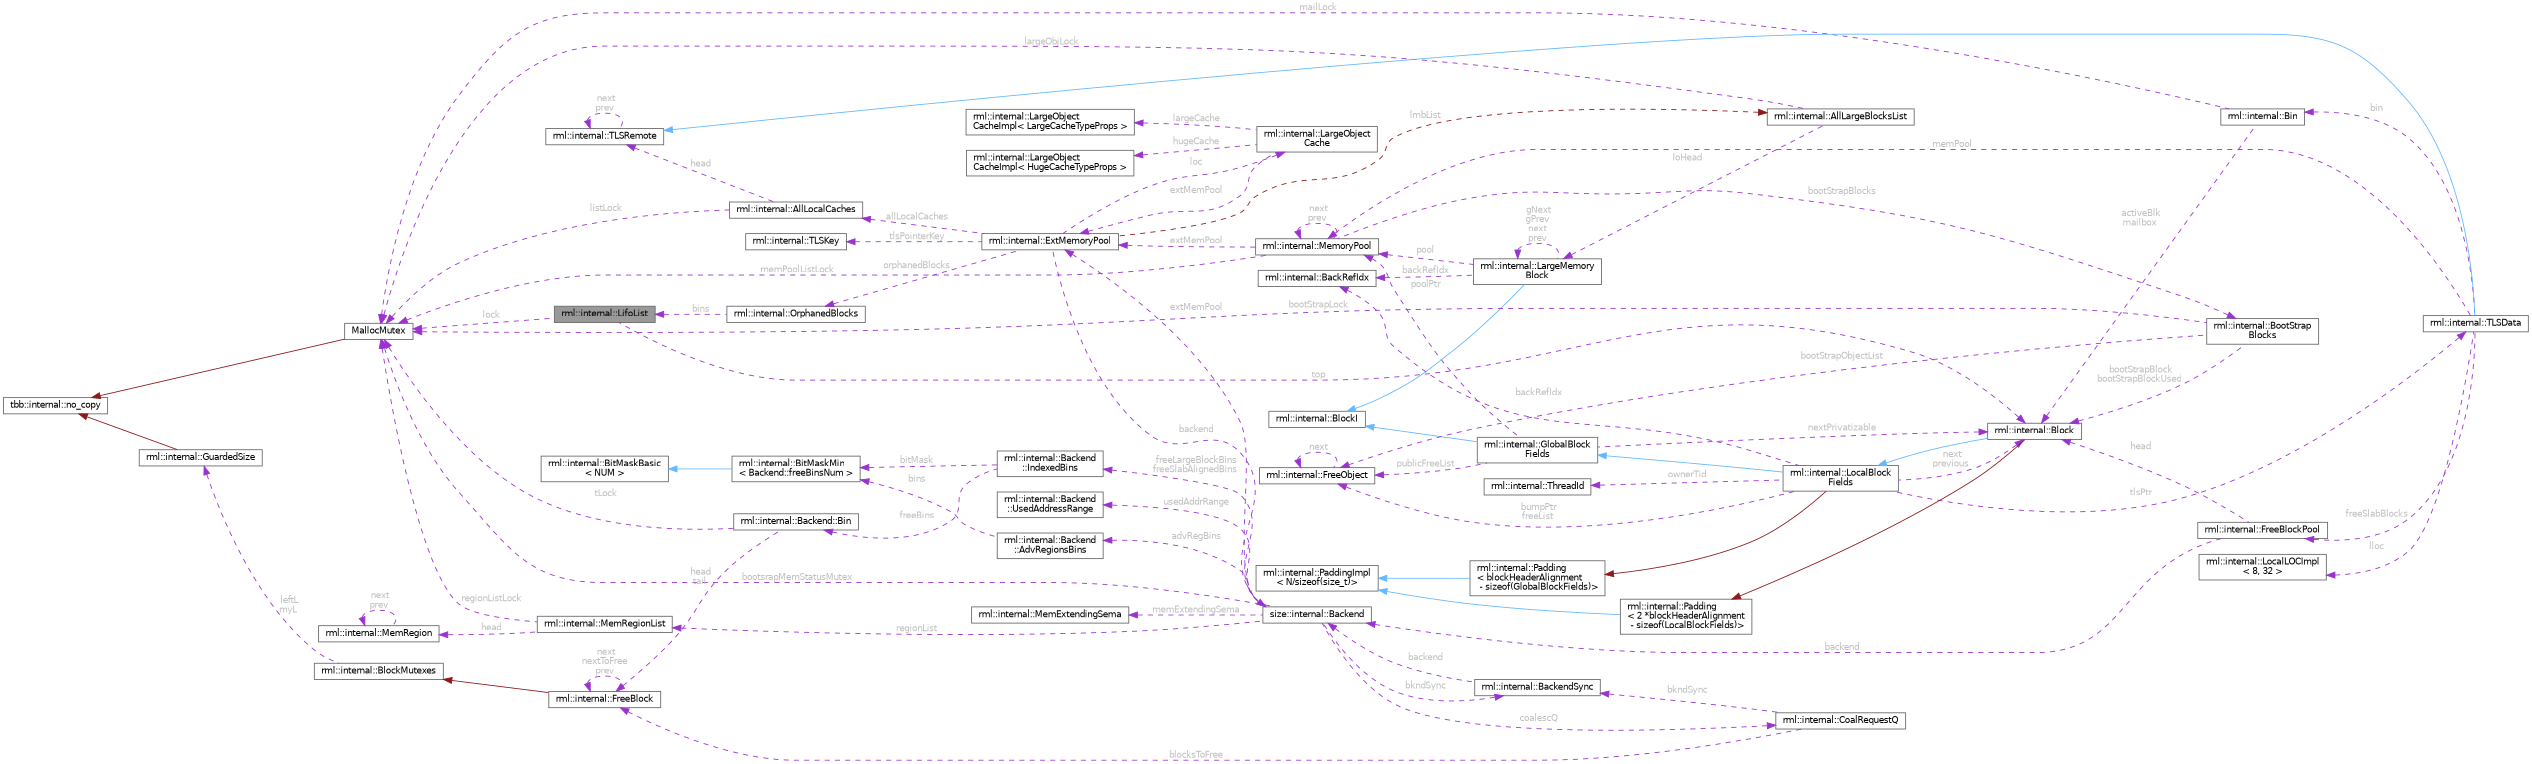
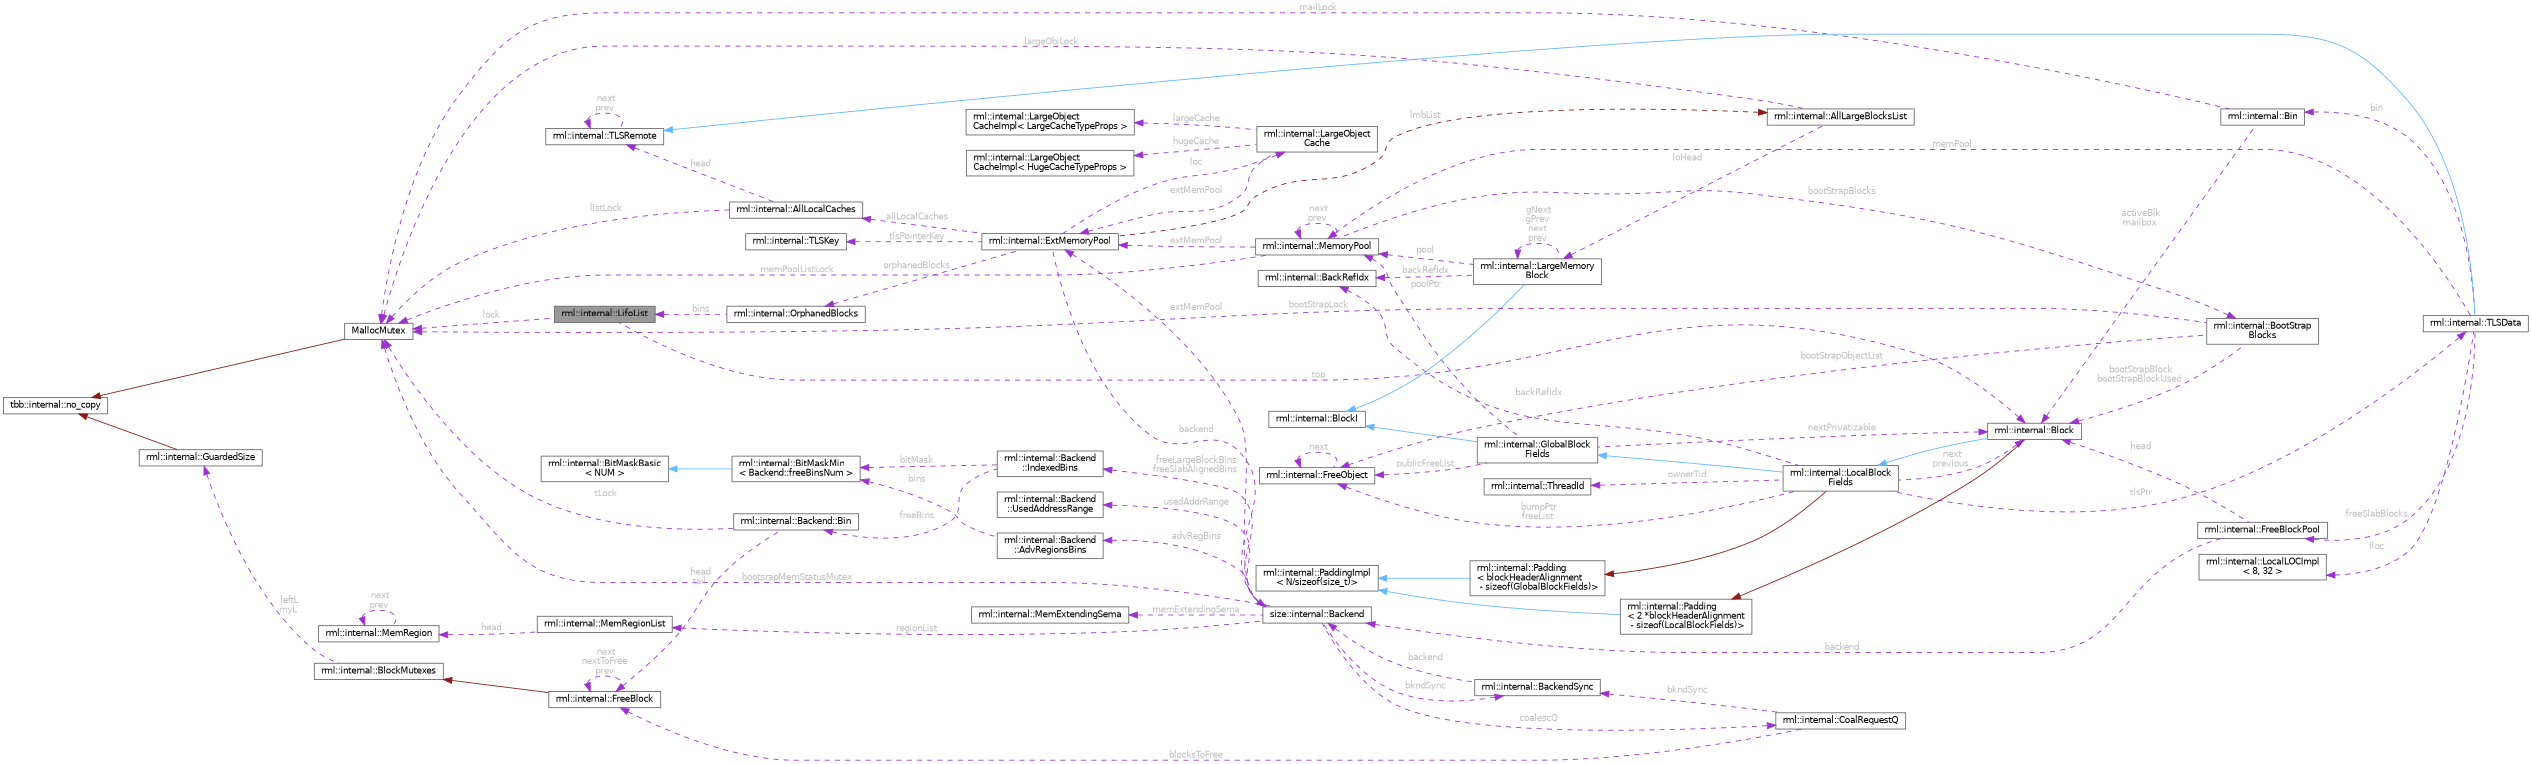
(419, 520) -> none
